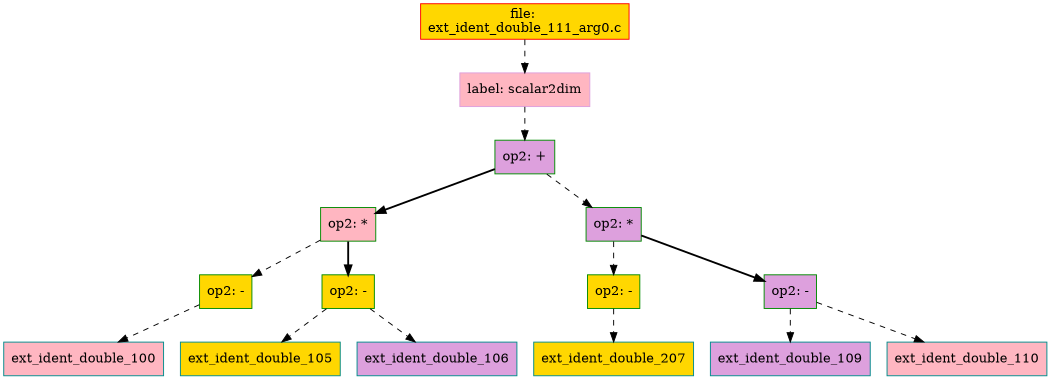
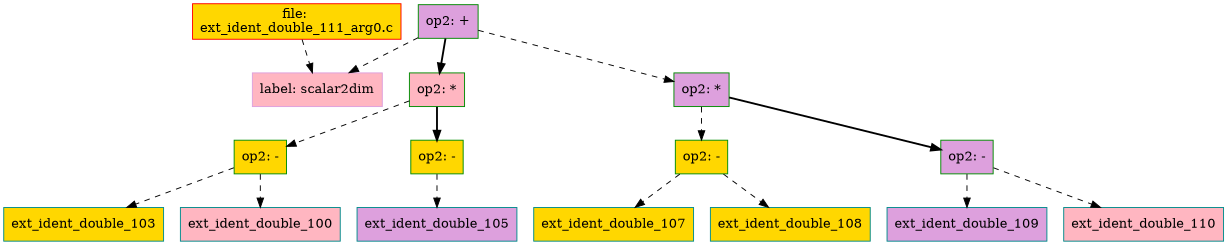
(525, 119) -> (388, 53)
none -> (84, 224)
none -> (790, 224)
(260, 359) -> (437, 224)
(437, 359) -> none
(614, 359) -> (614, 224)
